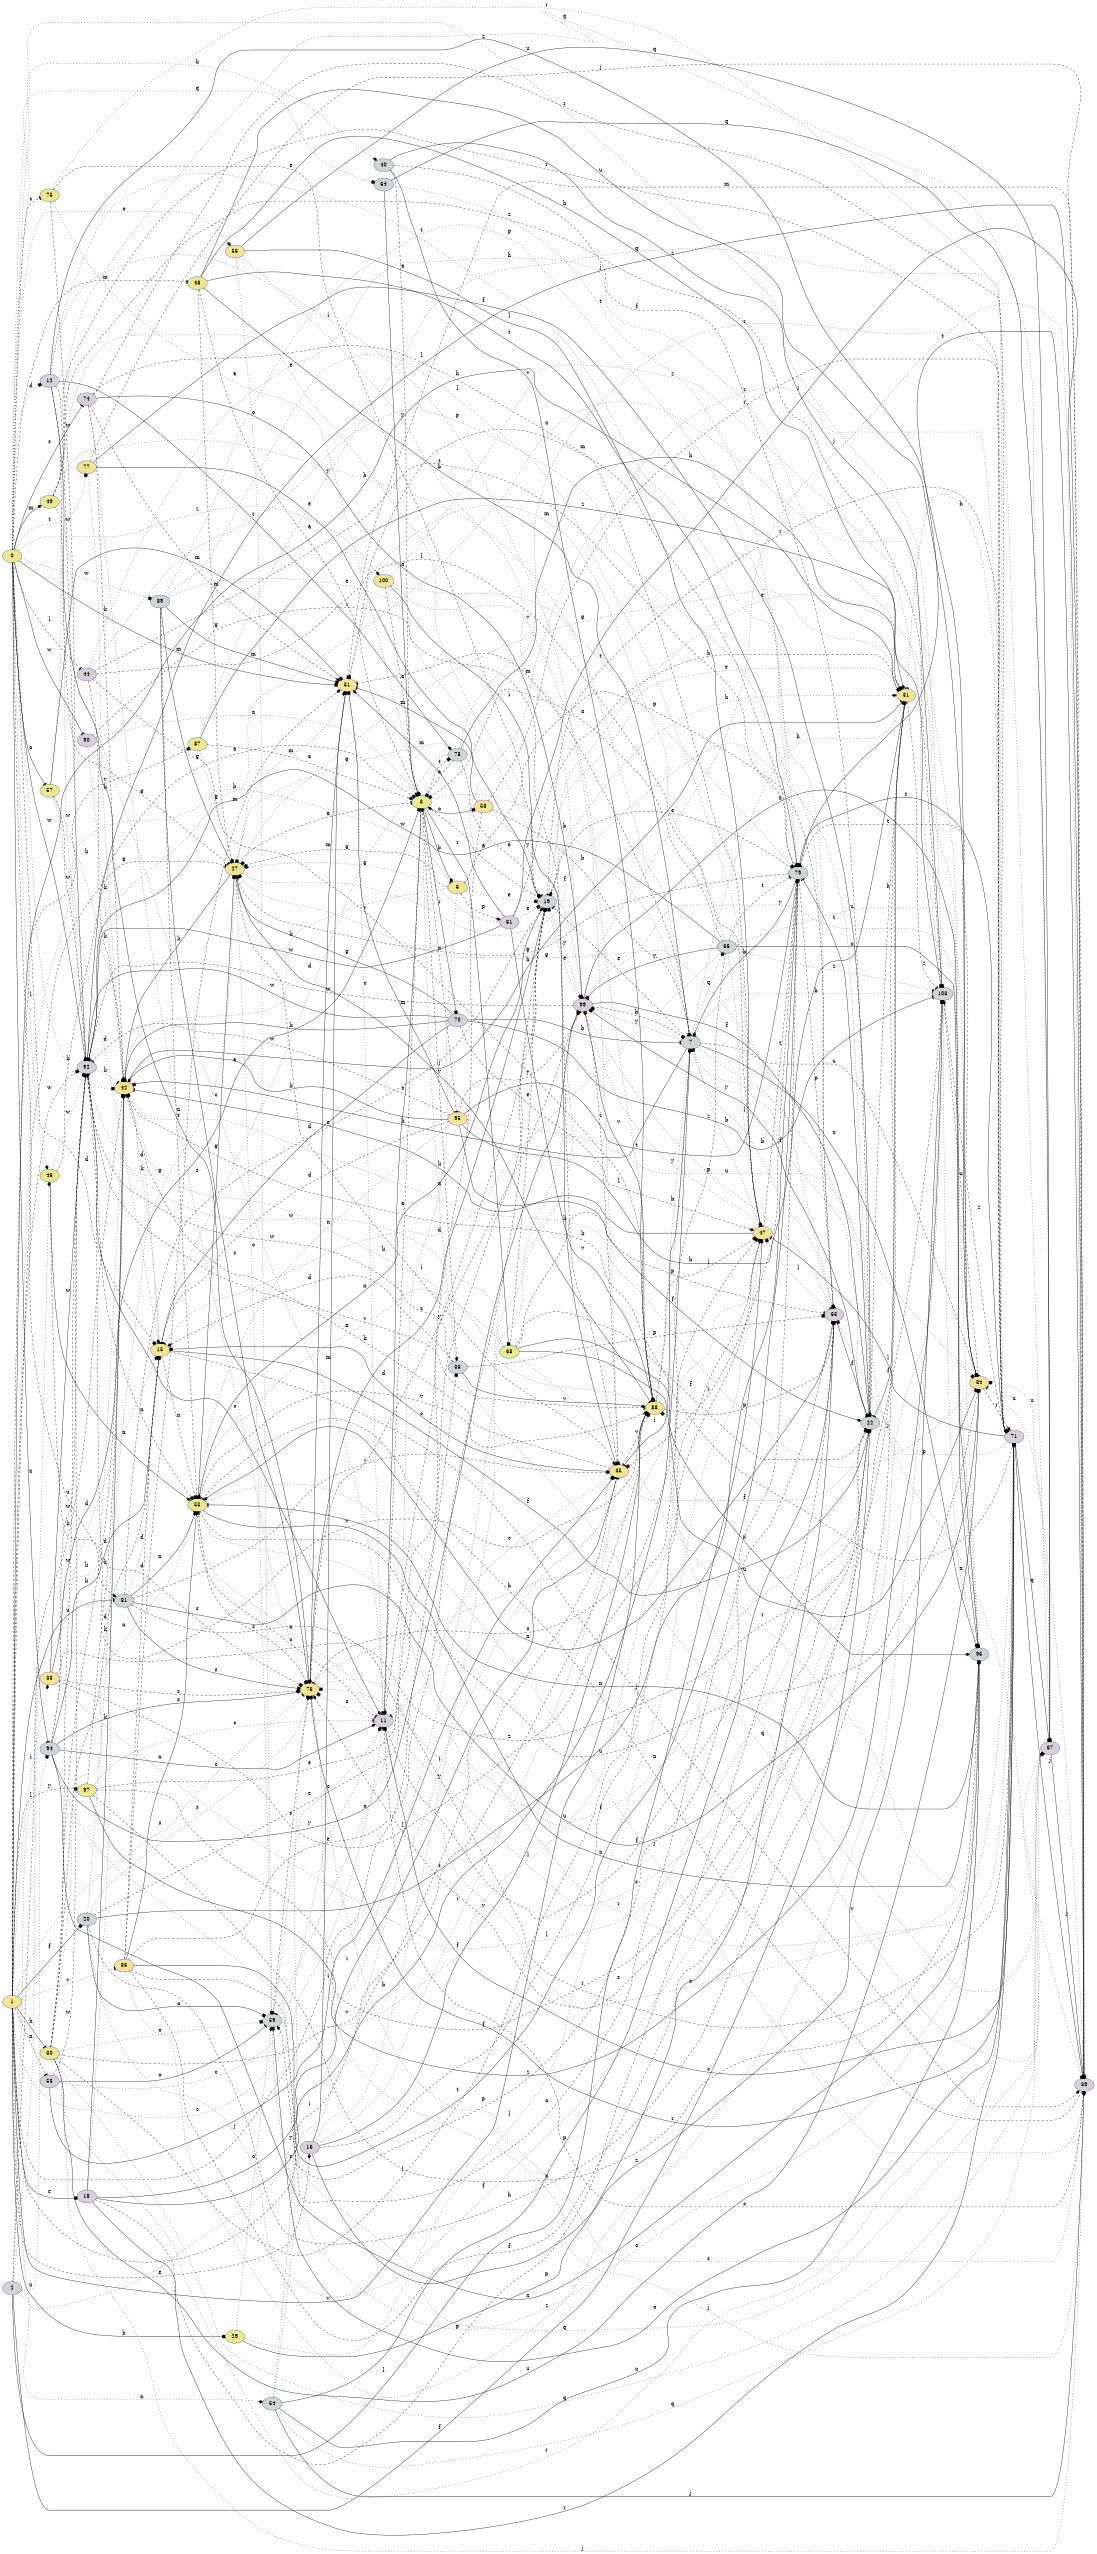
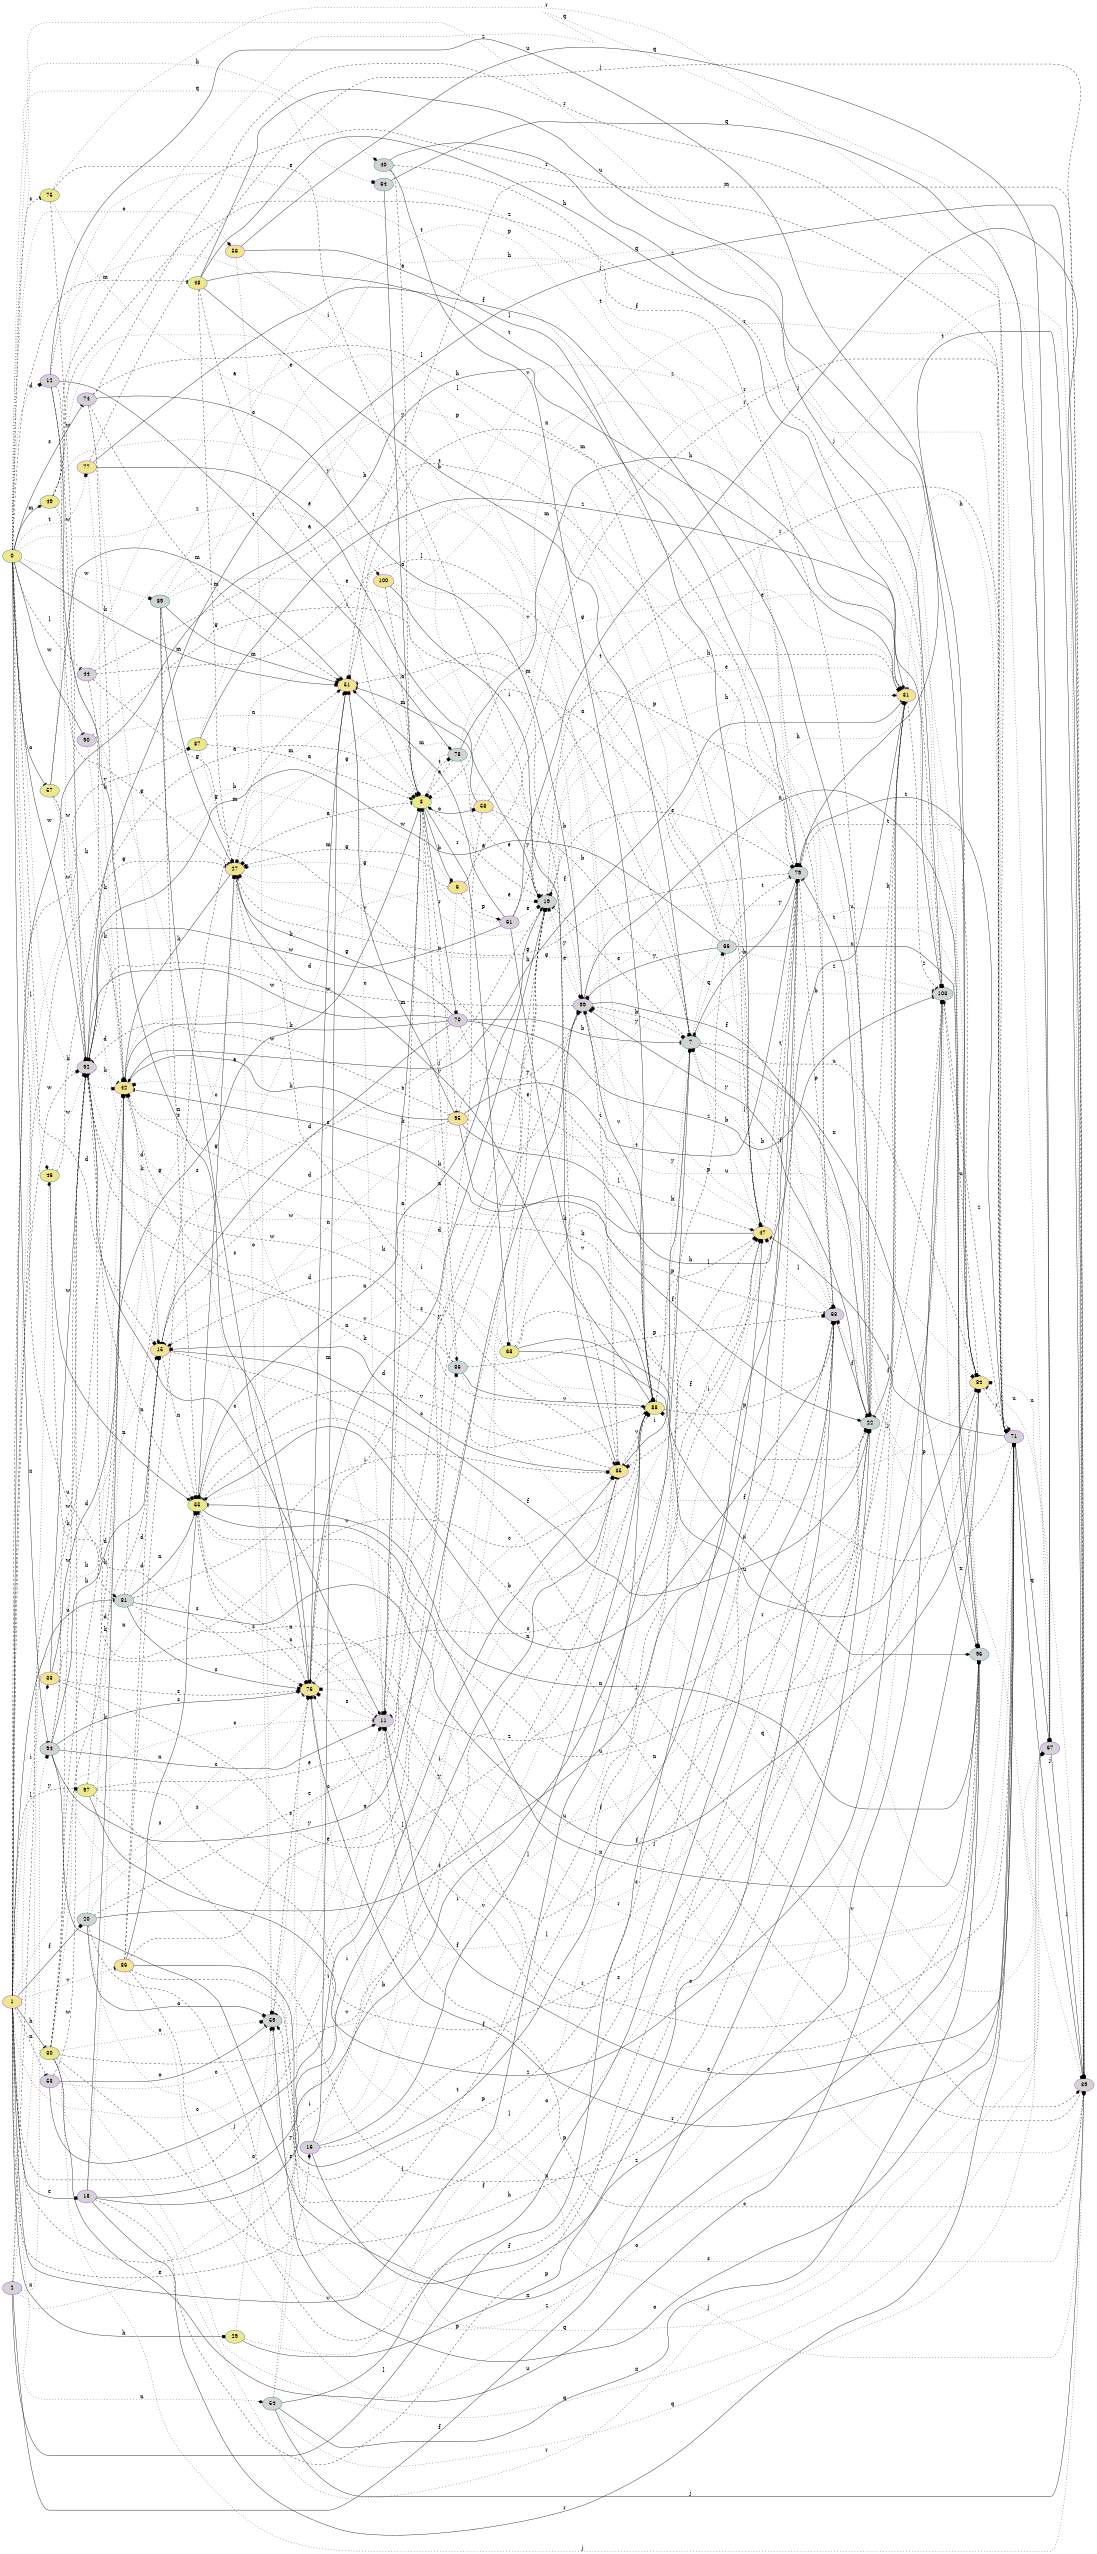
(457, 1135) -> (457, 1135)
